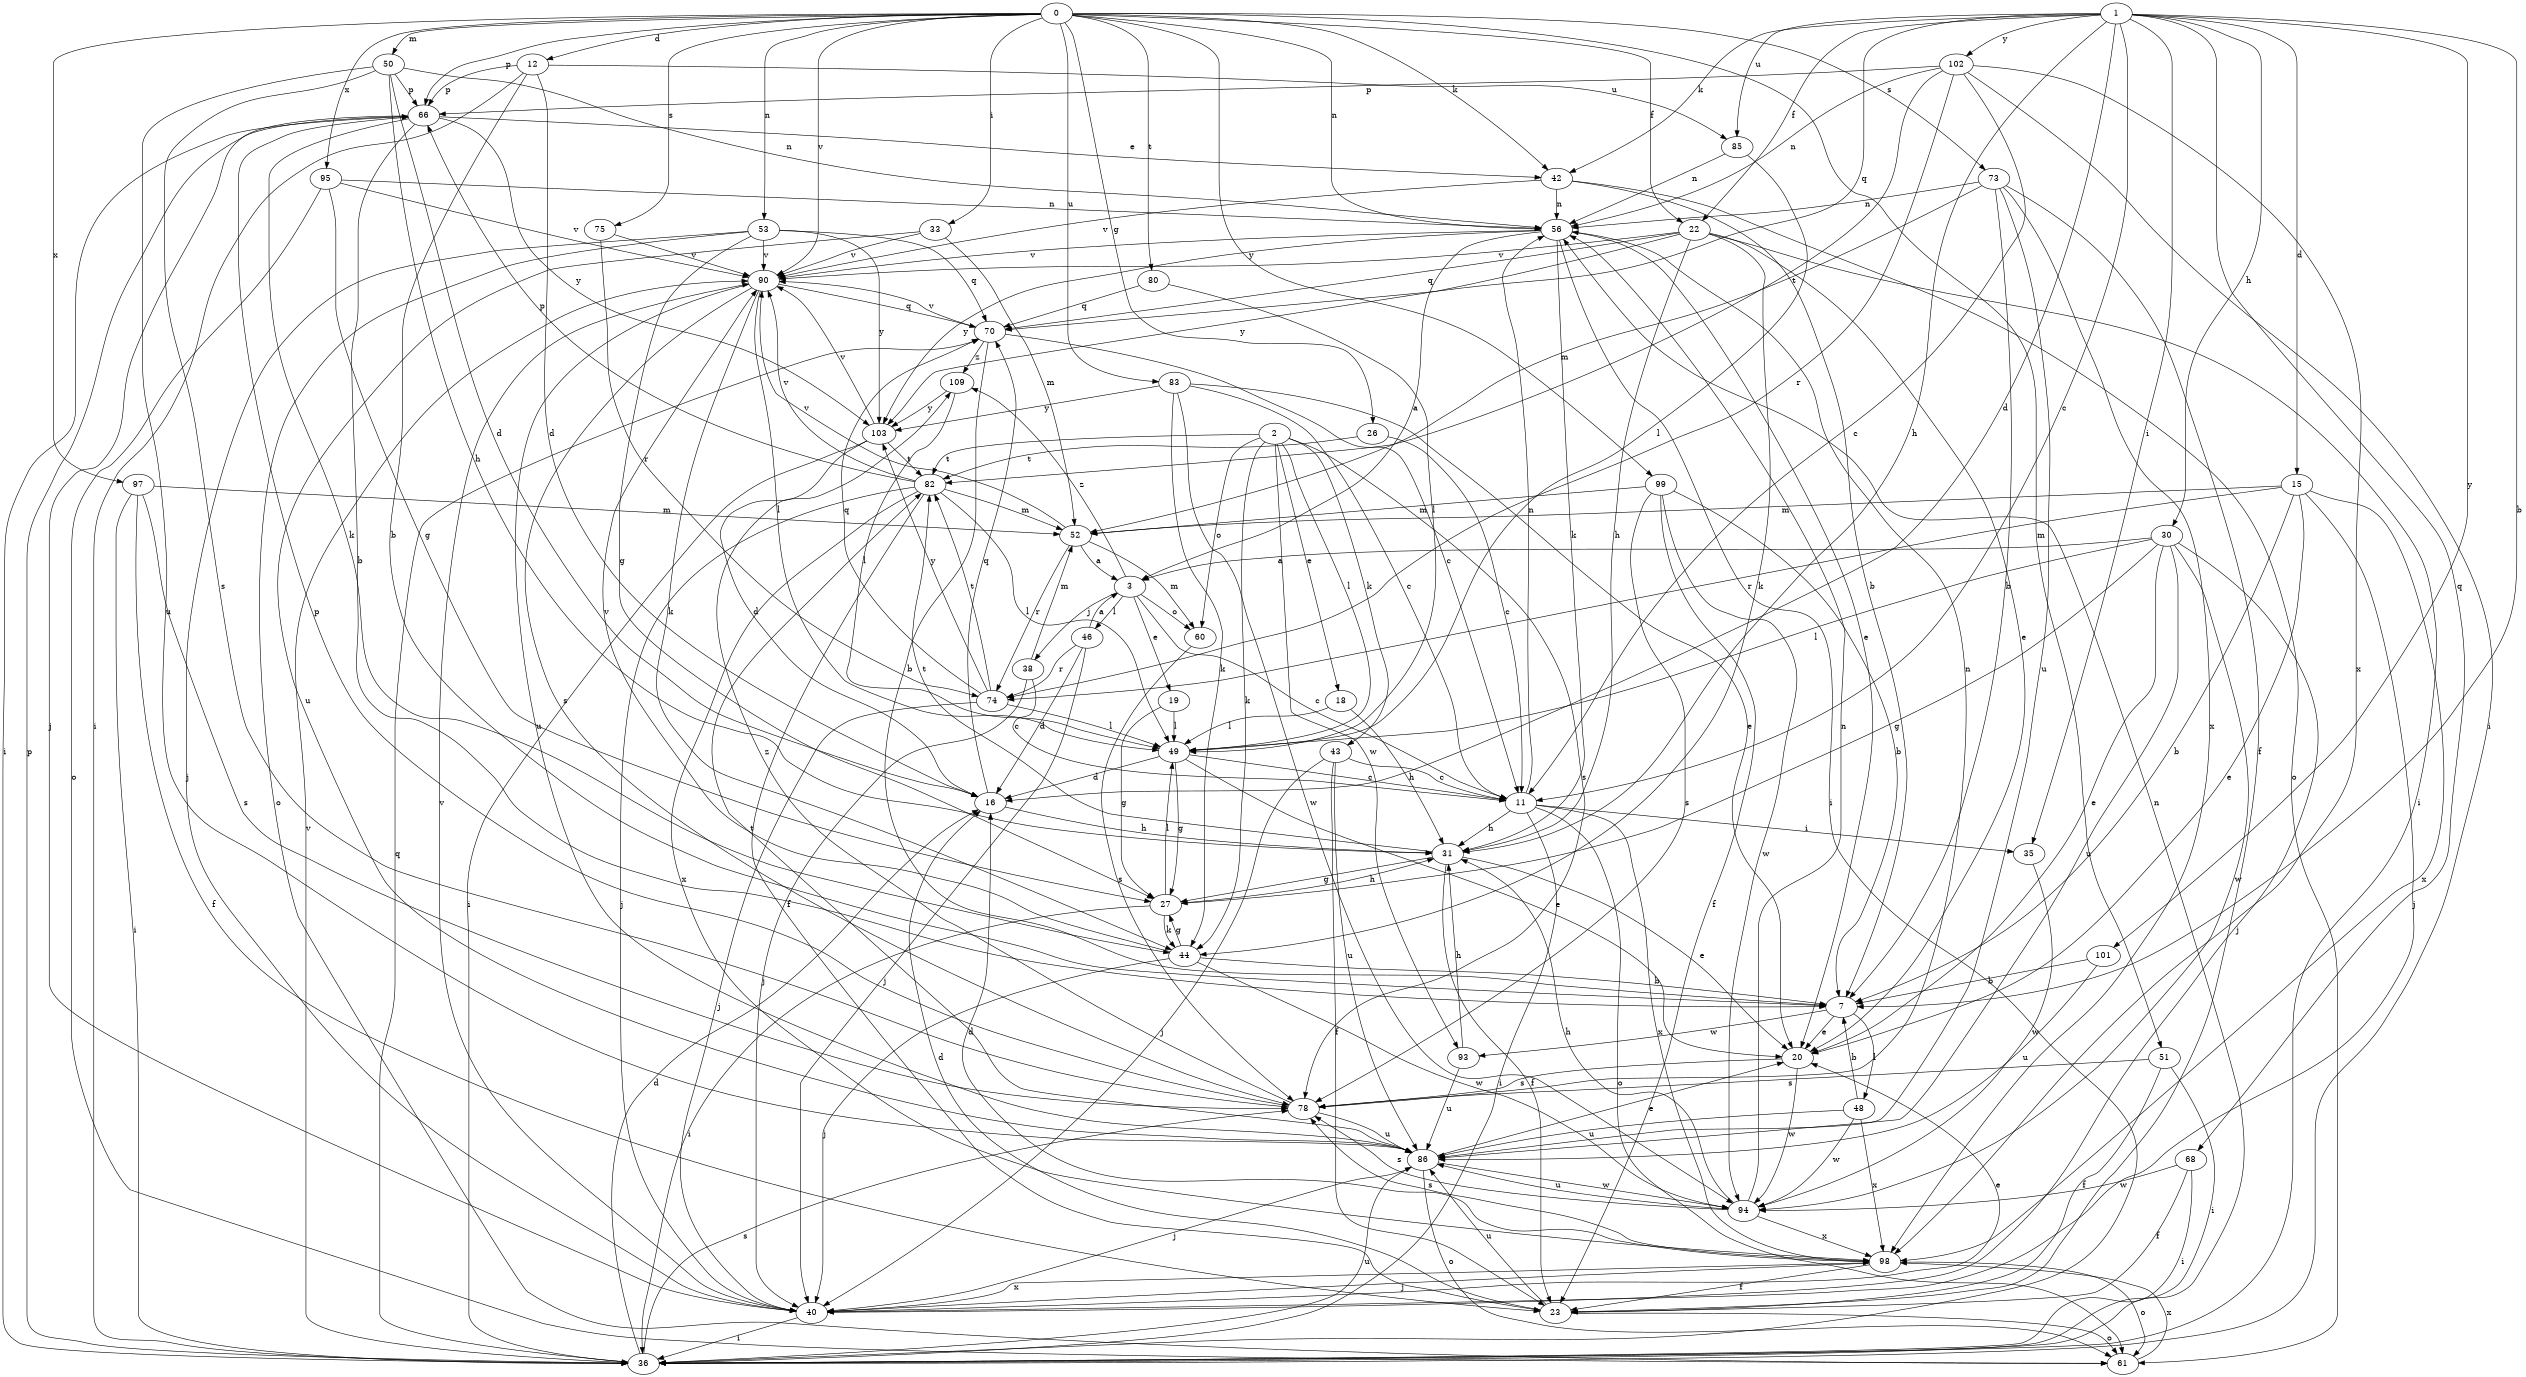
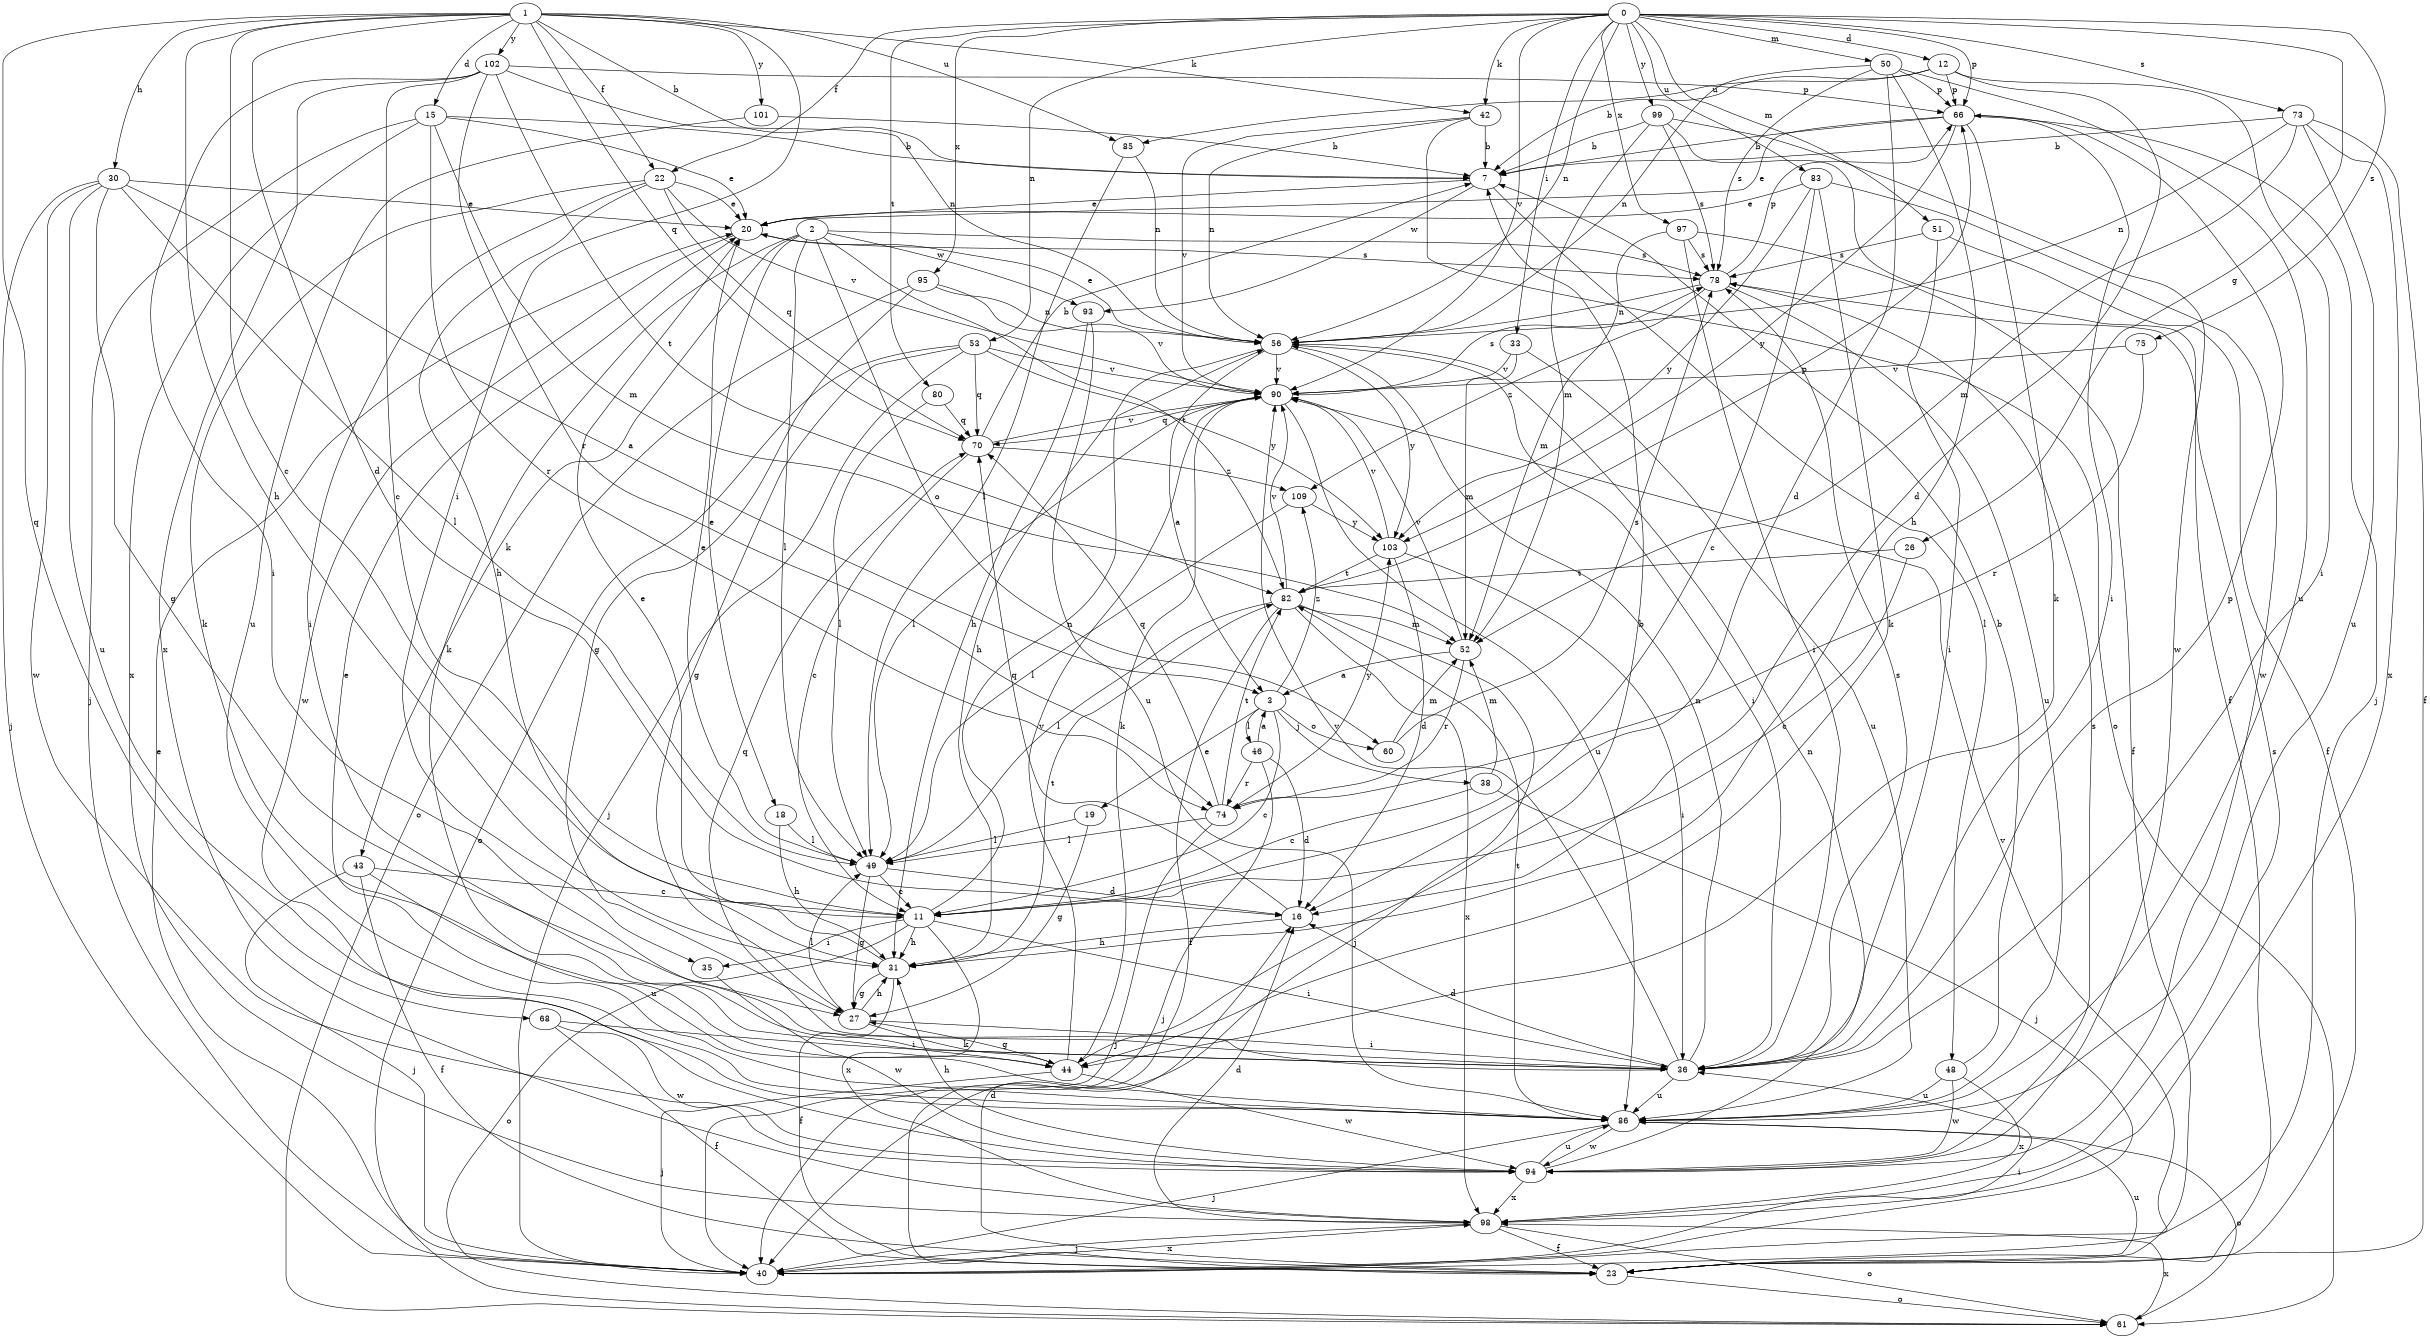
(960, 146) -> (1371, 203)
(1297, 313) -> none
(1574, 536) -> (979, 650)
(1145, 571) -> (1419, 703)
